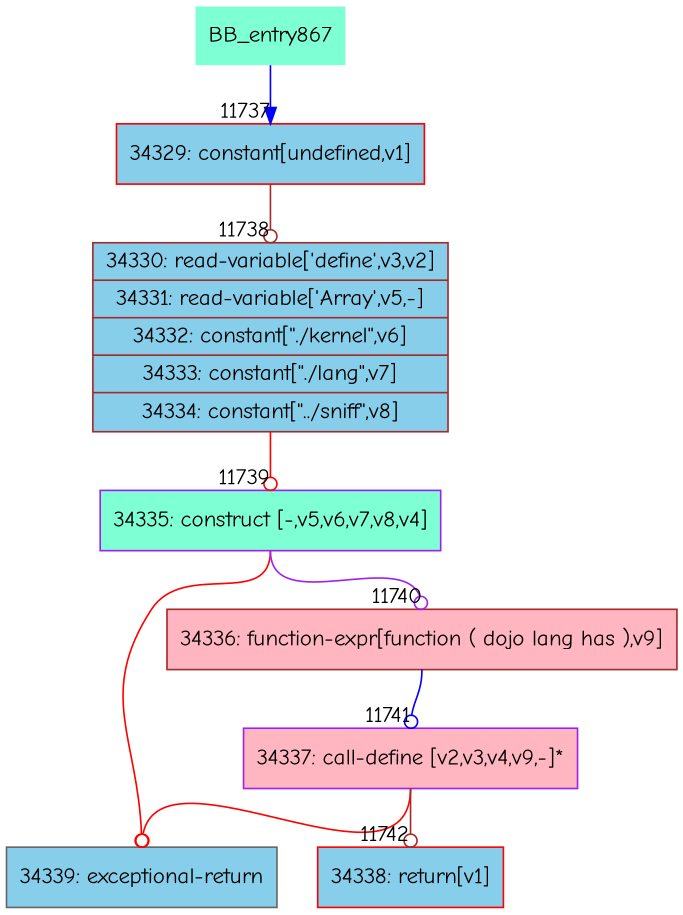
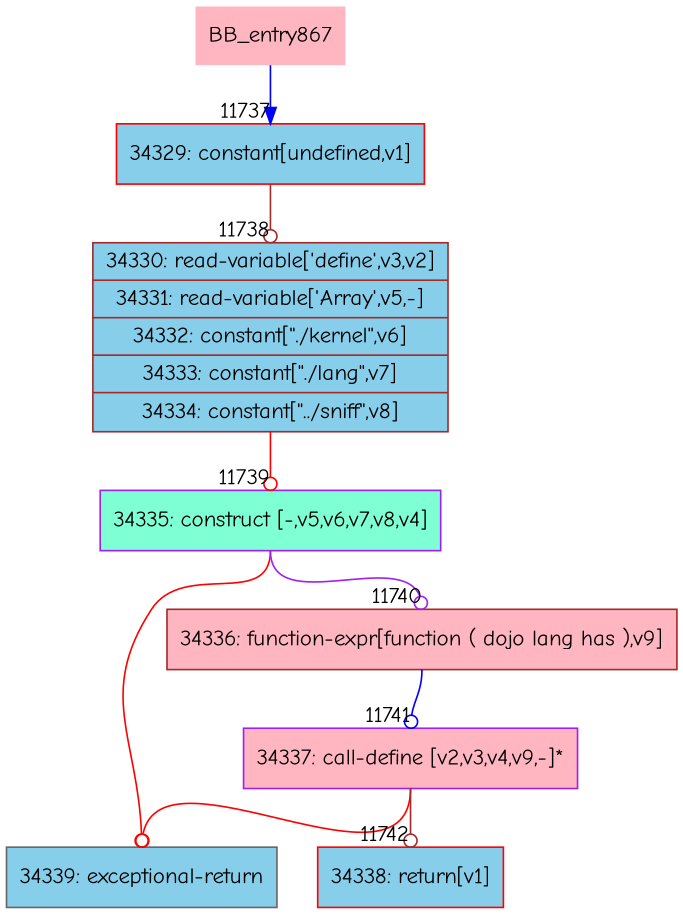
(270, 36) -> (270, 36)
